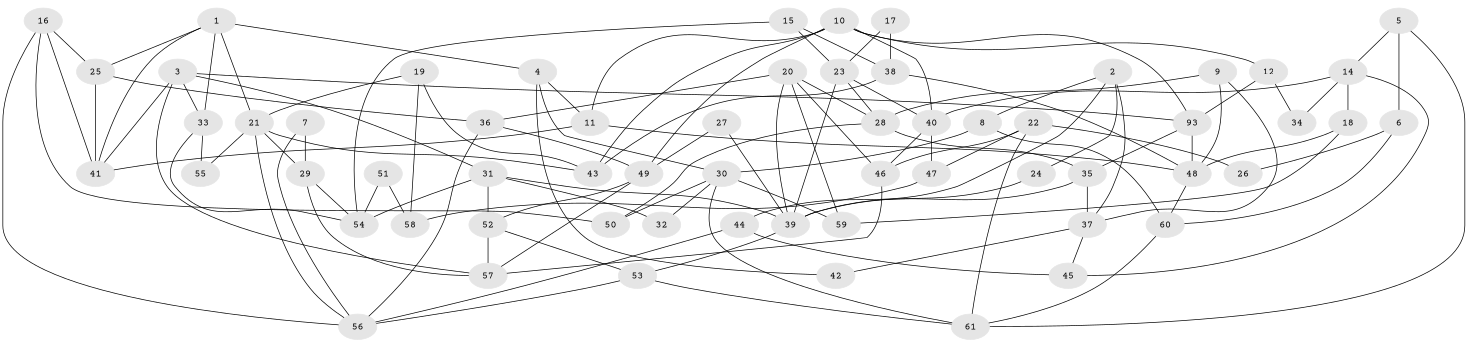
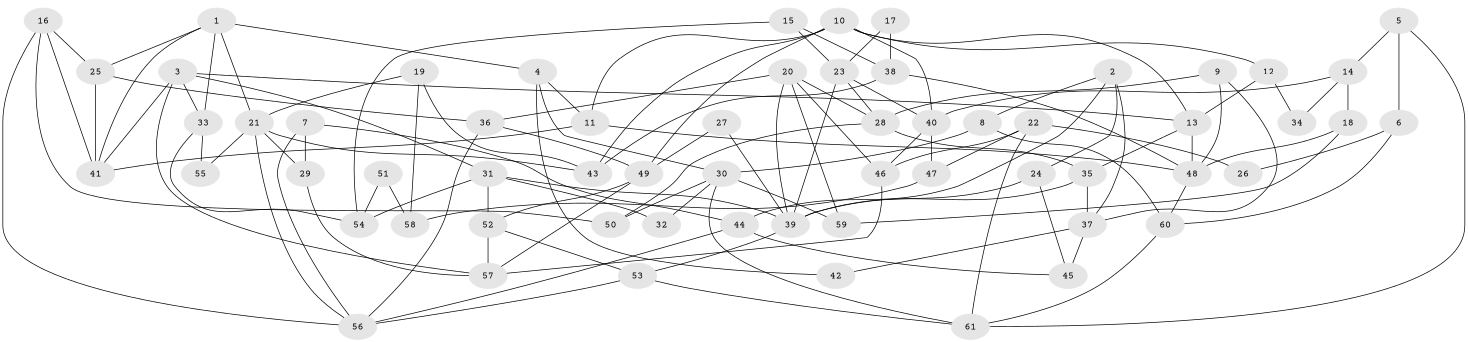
(1192, 123) -> (1192, 123)
none -> (534, 170)
(332, 199) -> none
(1321, 230) -> (1052, 225)
